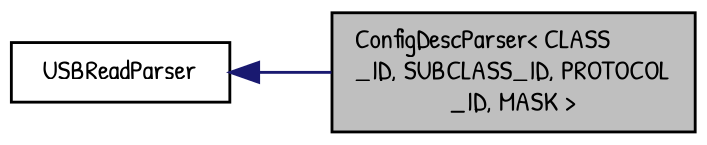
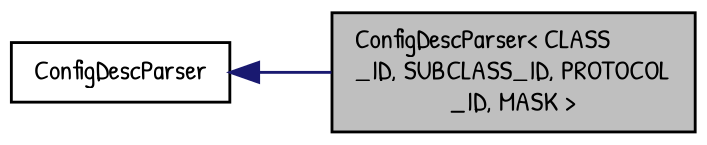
(121, 72) -> (121, 72)
